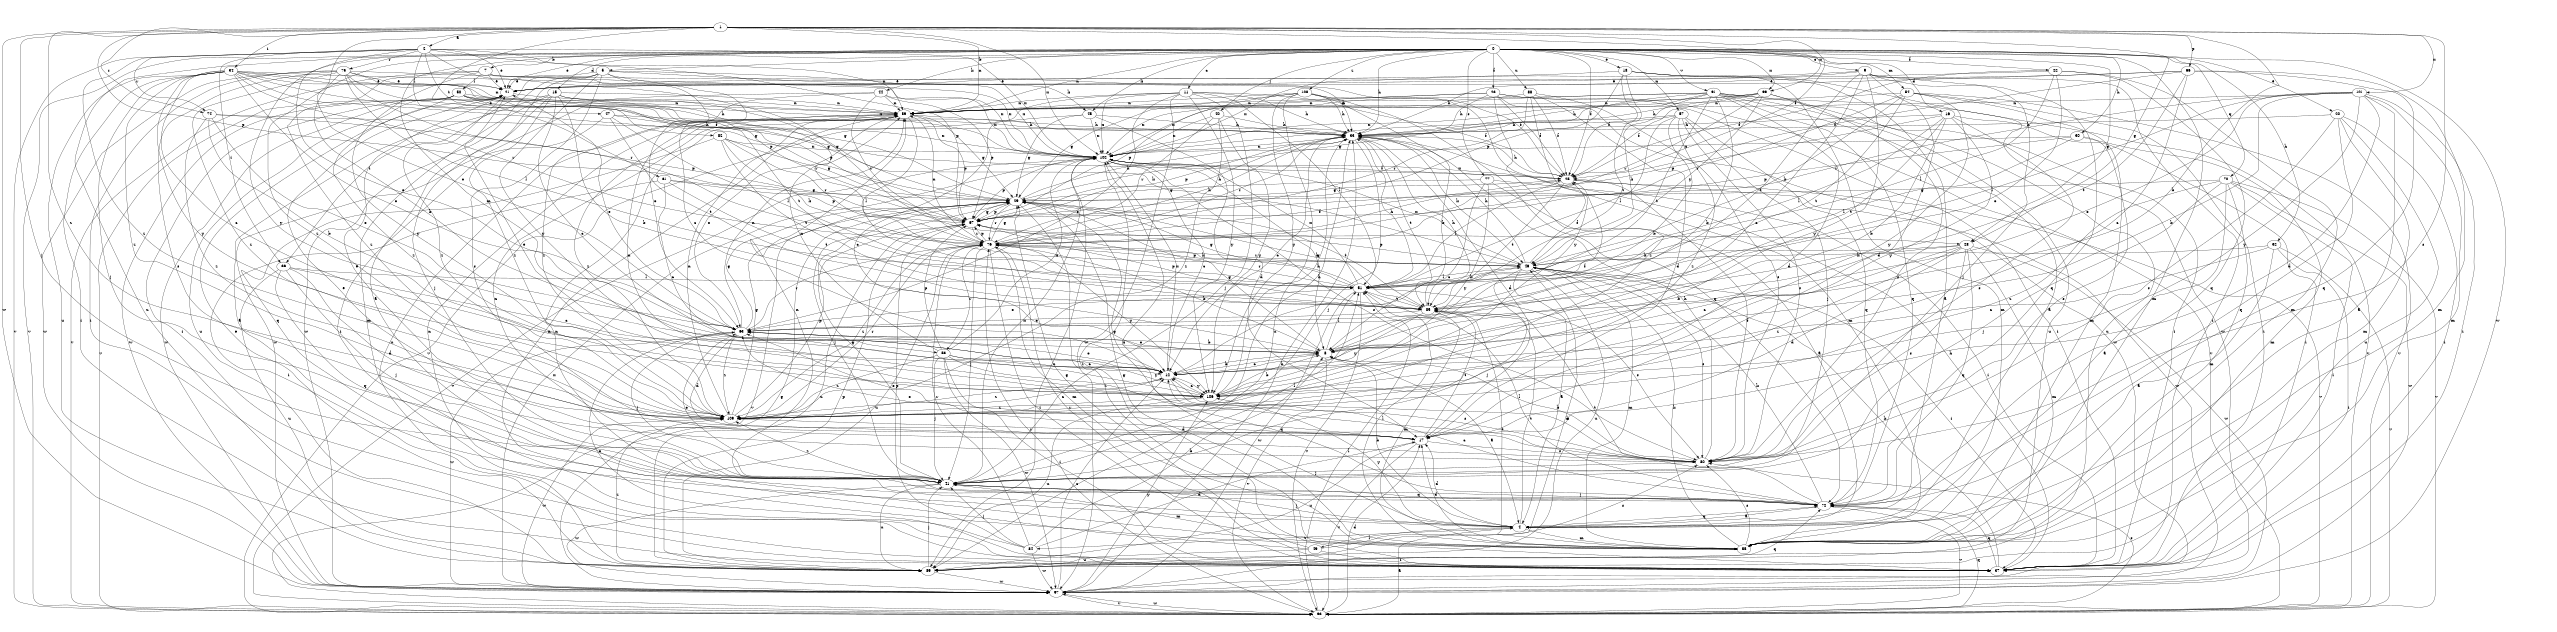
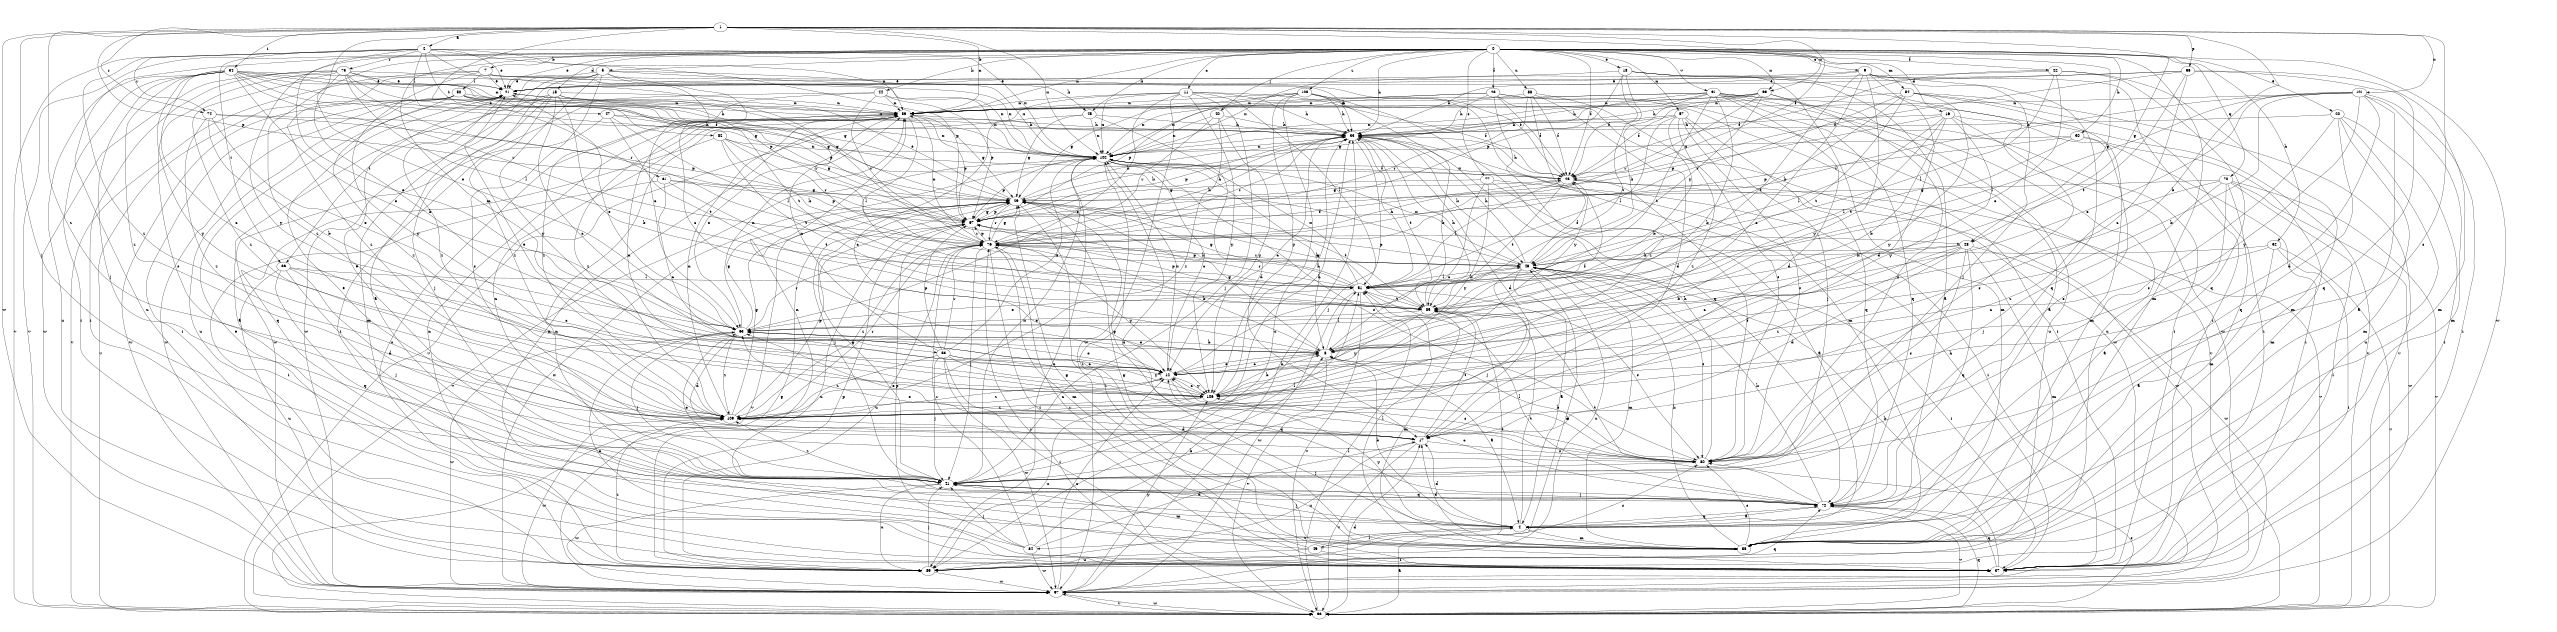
none -> (786, 107)
(968, 294) -> (954, 292)
(1226, 364) -> (1226, 364)
